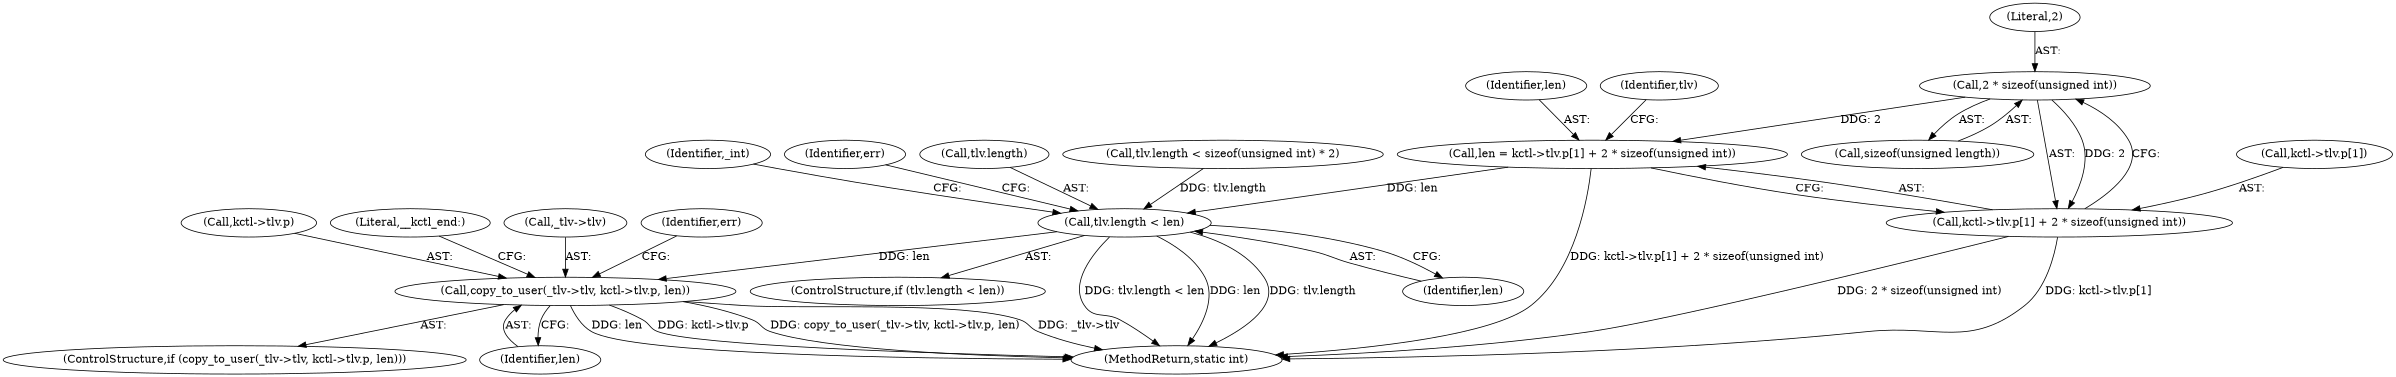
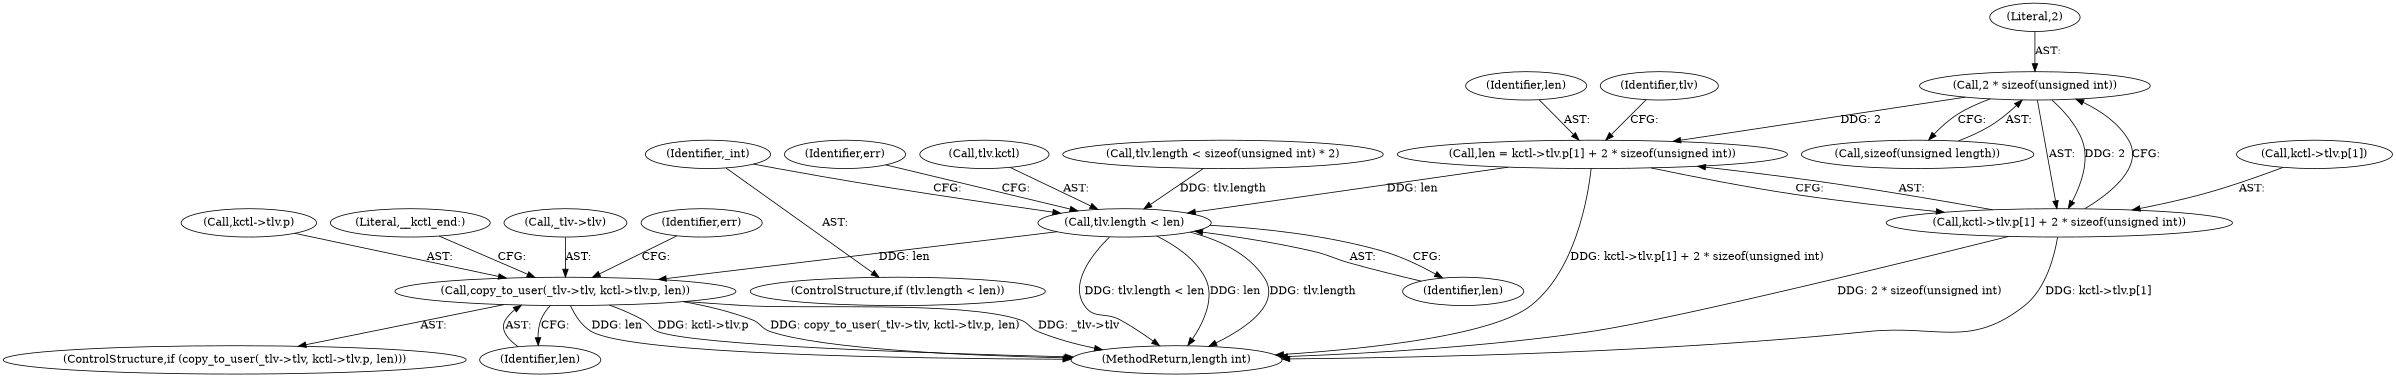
(1974, 120) -> (1974, 120)
(984, 154) -> (984, 154)
(1017, 255) -> (799, 220)
(1177, 360) -> (1177, 360)
